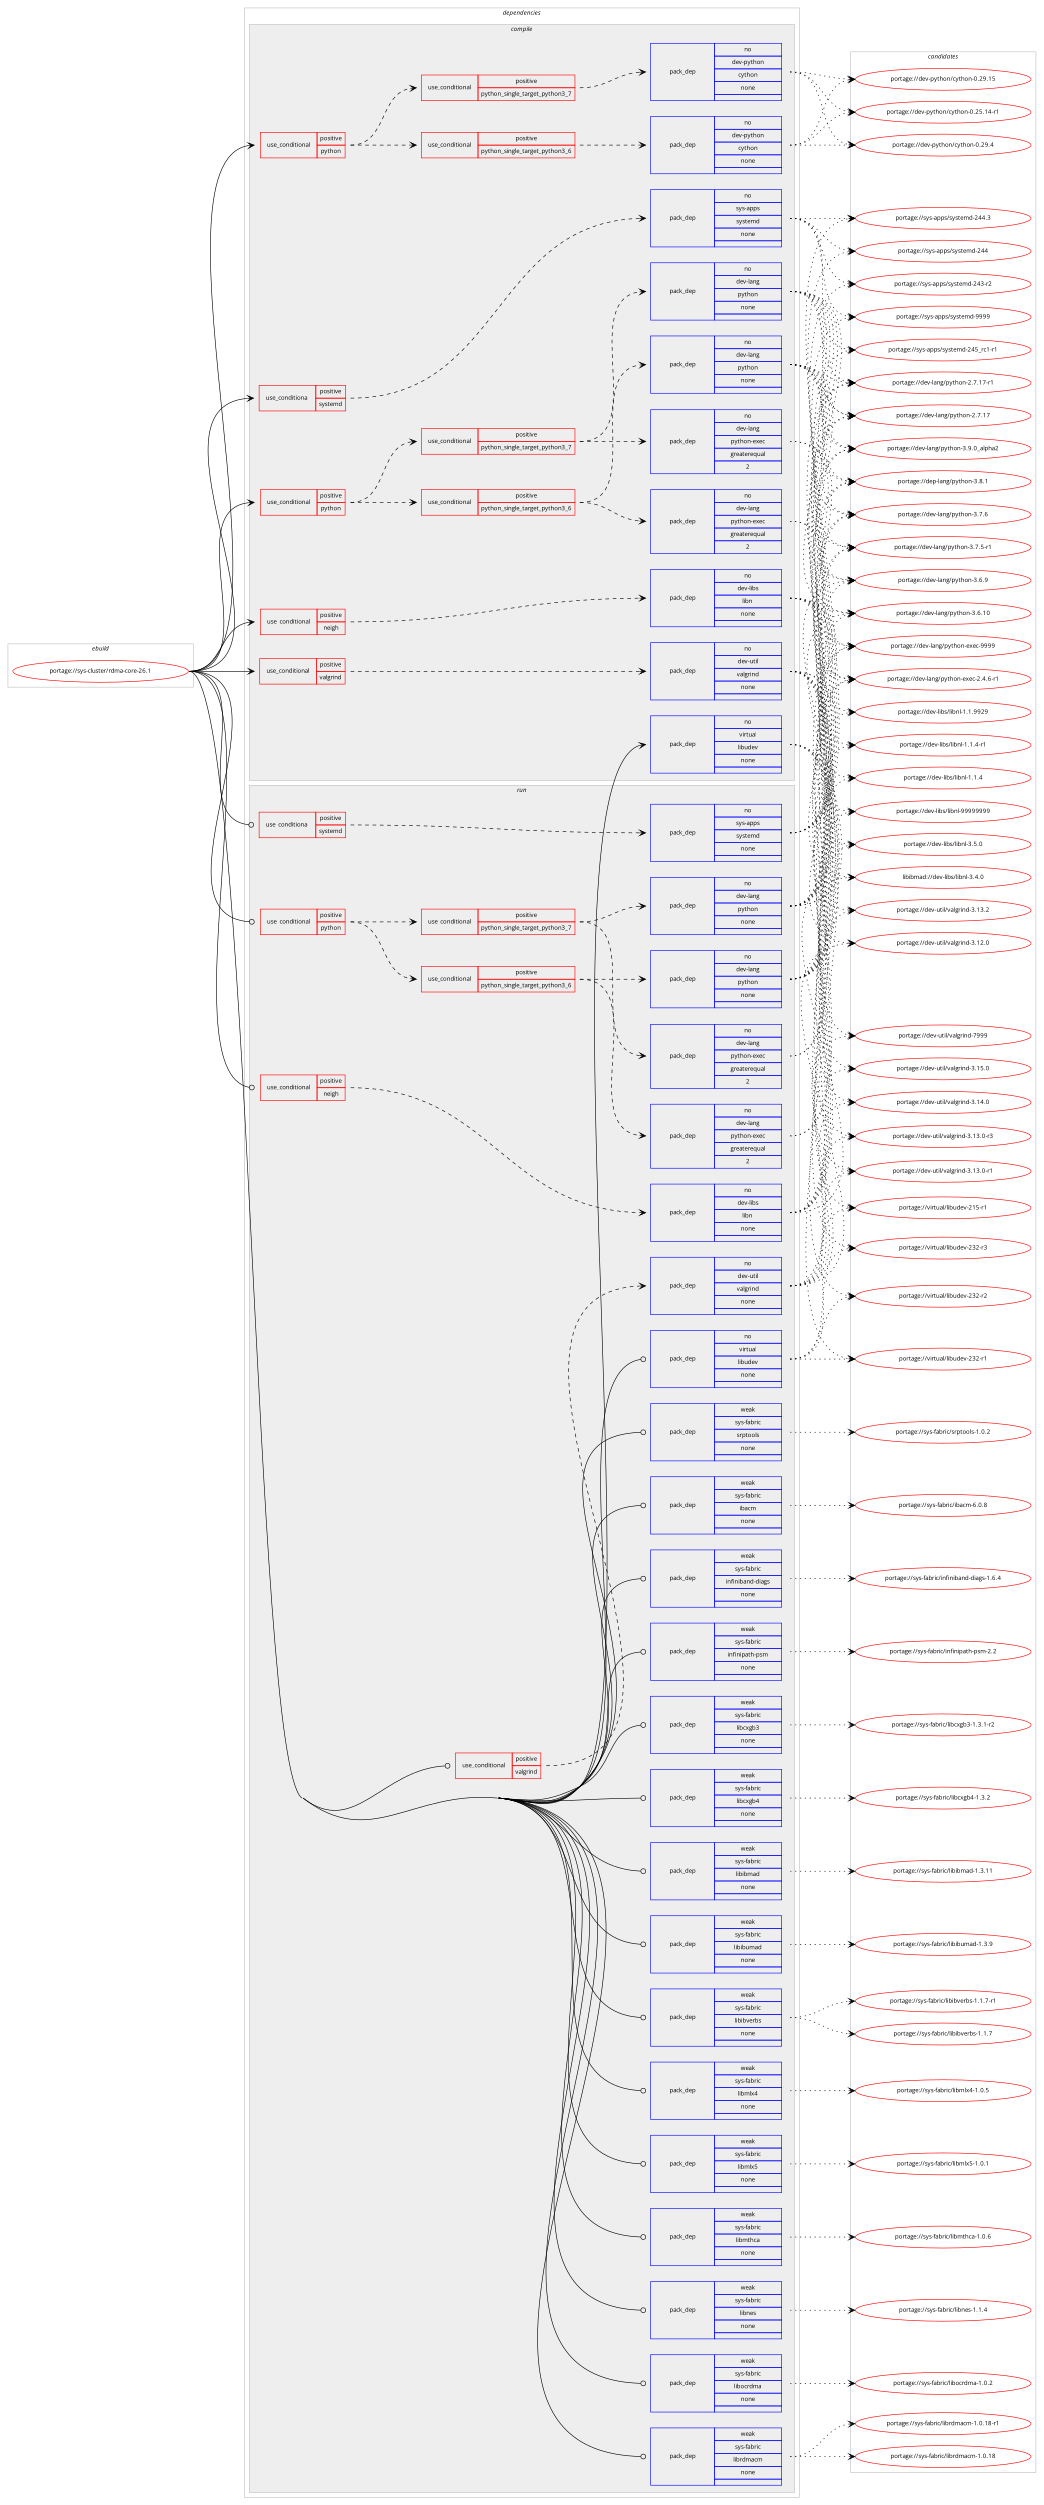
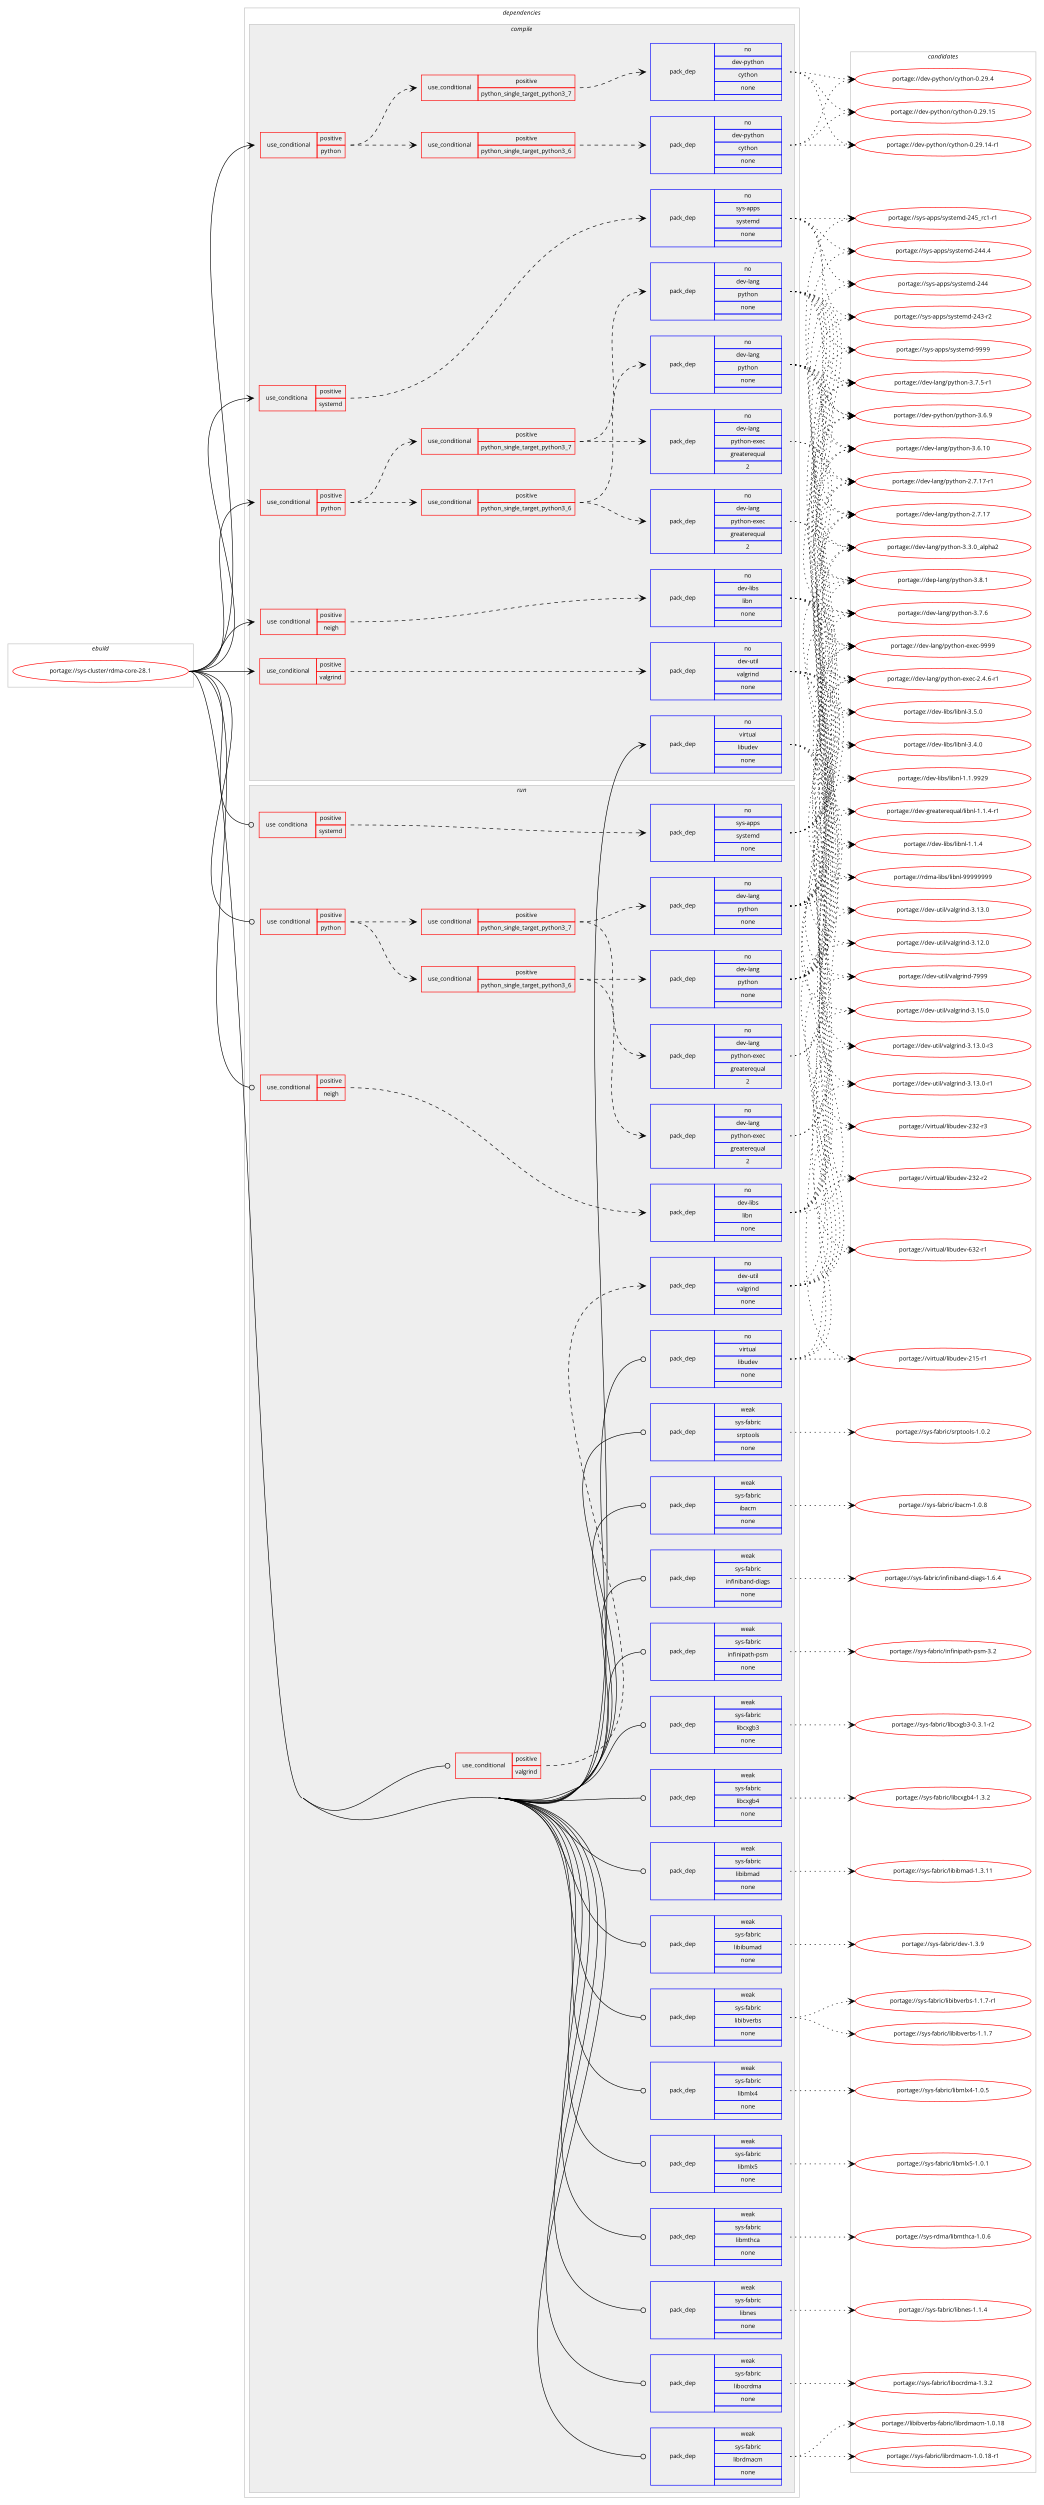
(943, 112) -> (943, 145)
(943, 218) -> (943, 251)
(943, 449) -> (943, 548)
(943, 580) -> (943, 416)
(101, 671) -> (101, 671)
(943, 745) -> (943, 812)
(943, 812) -> (943, 877)
(943, 877) -> (943, 745)
(943, 910) -> (943, 910)
(943, 1102) -> none
(943, 1359) -> (943, 1250)
(943, 1505) -> (943, 1505)
(943, 1652) -> (943, 1652)
(943, 1725) -> (943, 1725)
(943, 1944) -> (943, 1944)
(943, 2237) -> (943, 2237)
(943, 2383) -> (943, 2383)
(943, 2457) -> (943, 2424)
